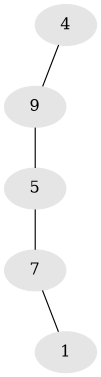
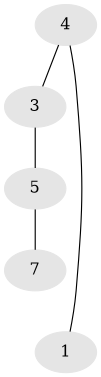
(35, 107) -> (35, 107)
(50, 311) -> (82, 189)
